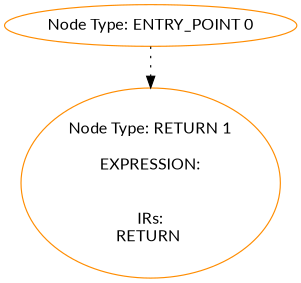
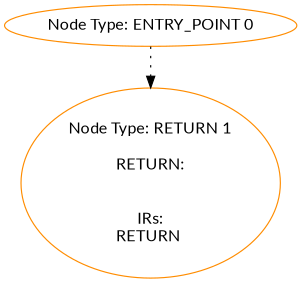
(151, 183) -> (151, 183)
